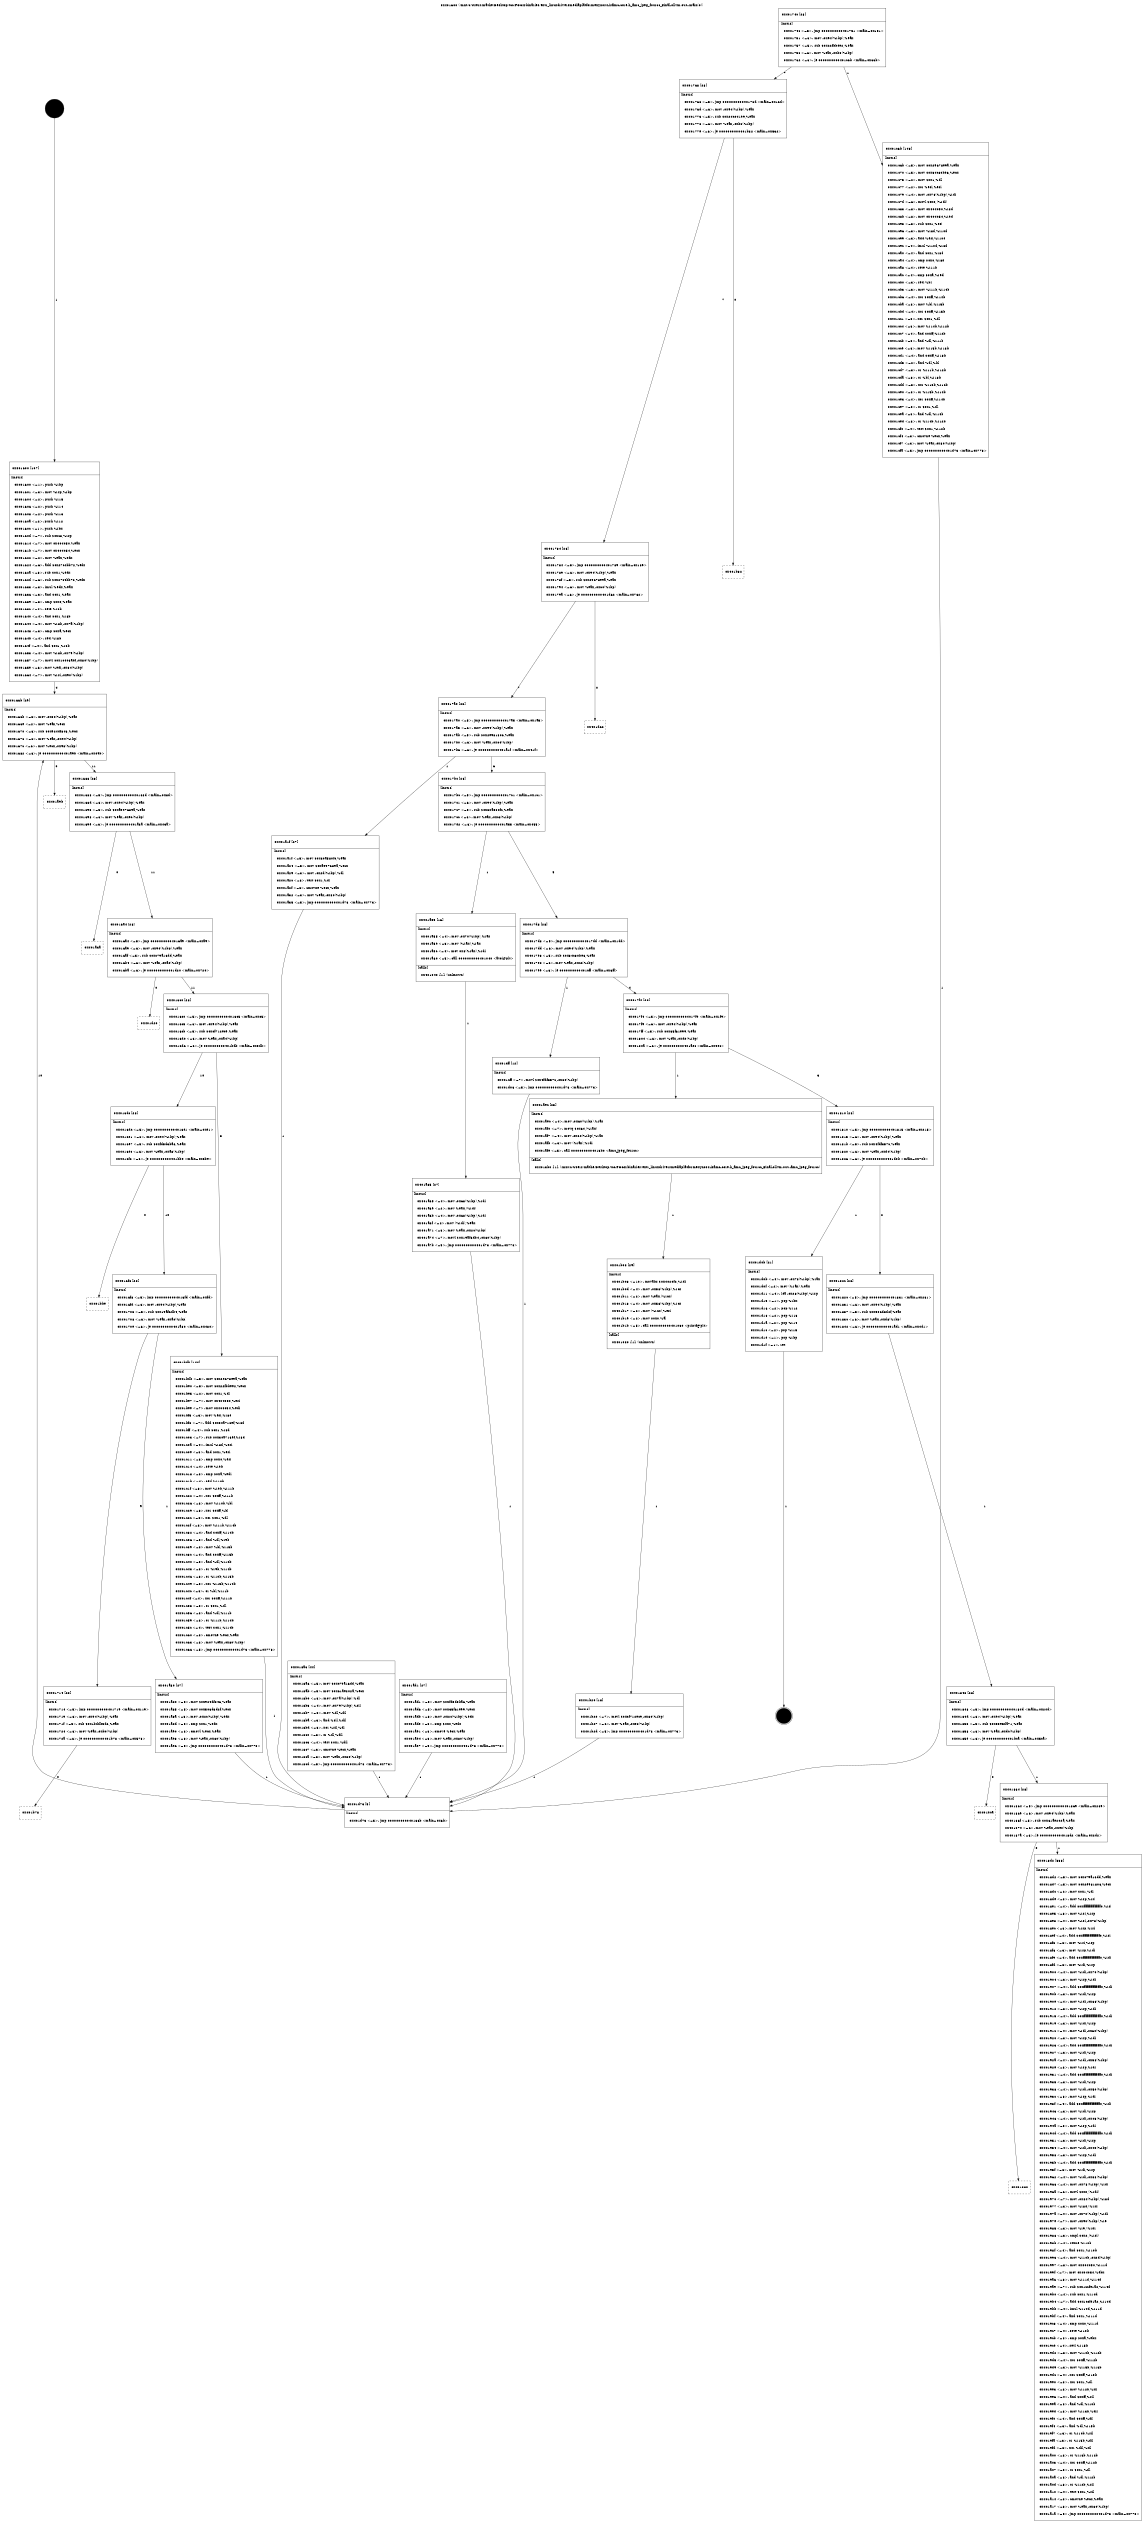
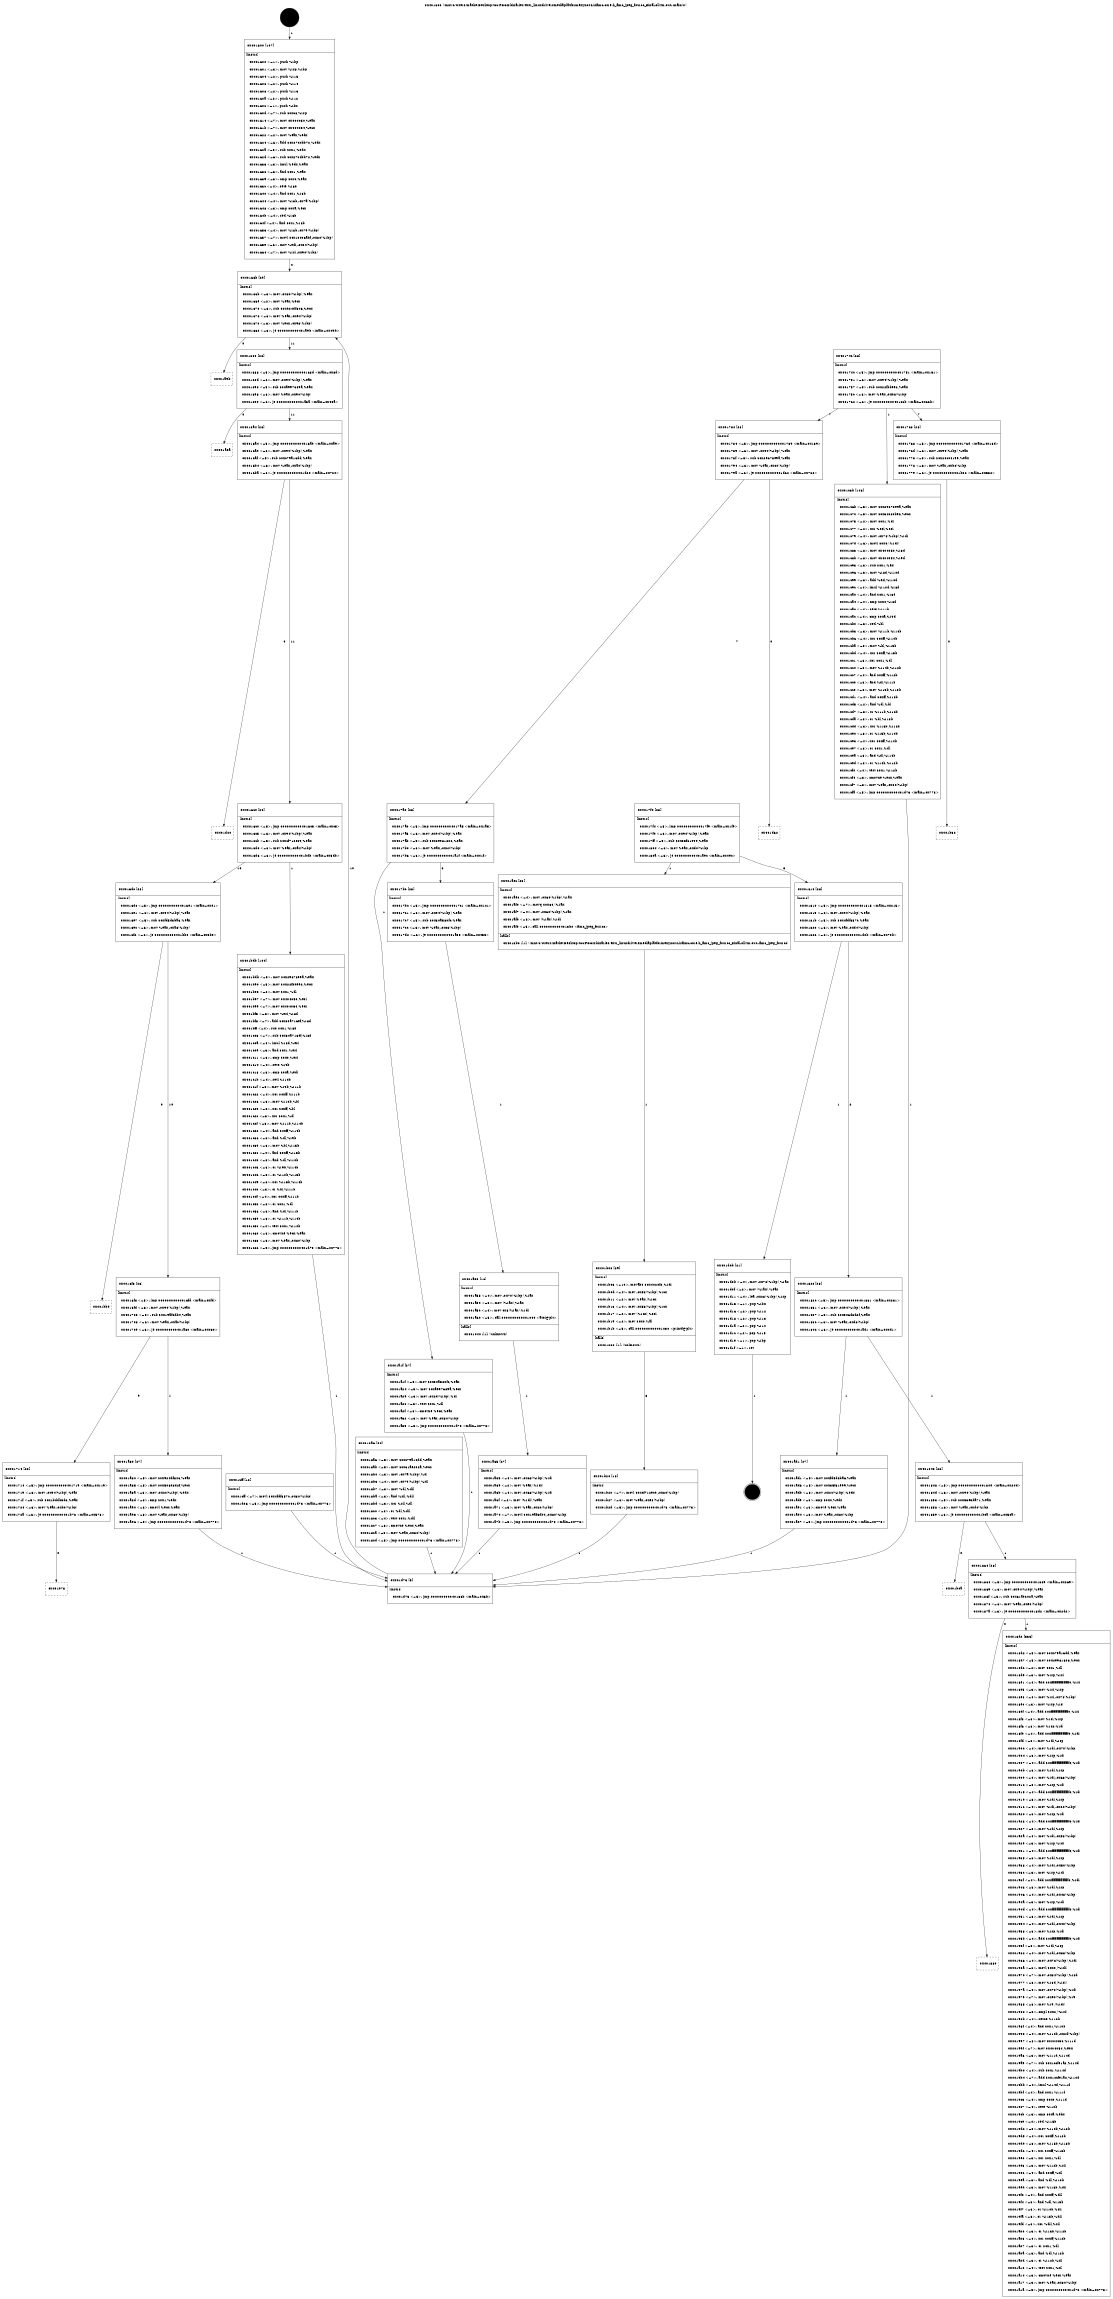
(664, 339) -> (829, 414)
(574, 948) -> none
(221, 1136) -> (291, 868)
none -> (842, 1395)
(656, 1506) -> (646, 1396)
